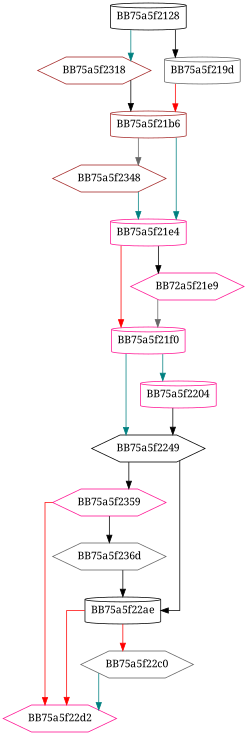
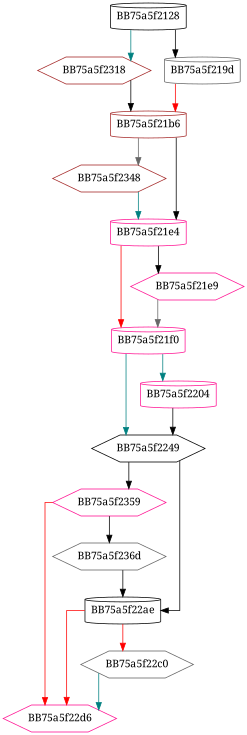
(176, 175) -> (176, 175)
(187, 286) -> (187, 286)
(60, 718) -> (60, 718)
